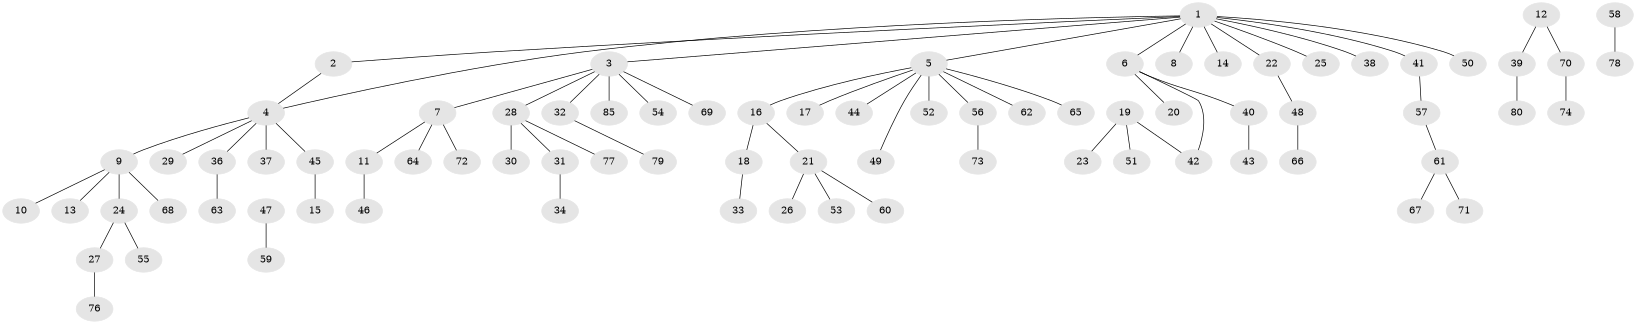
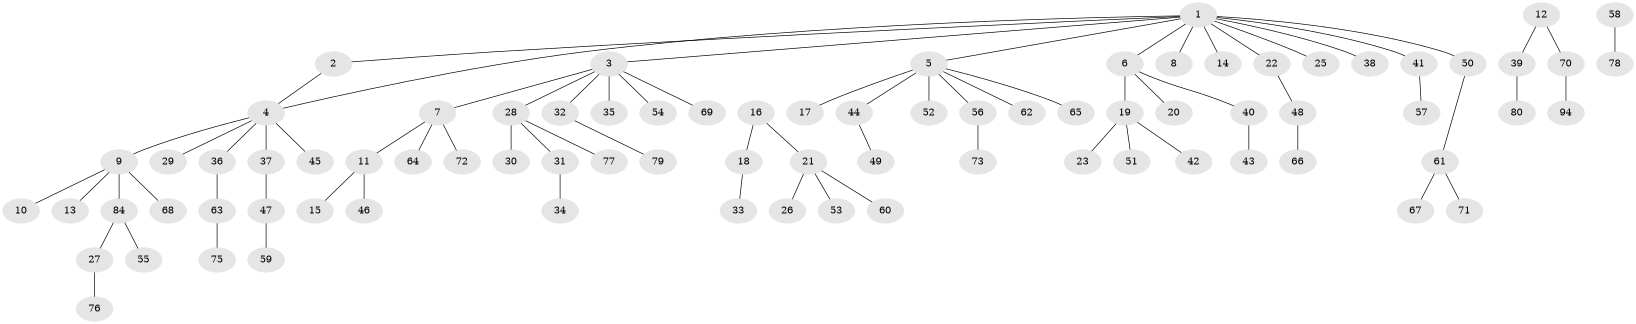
(840, 83) -> none
(1192, 97) -> (1125, 89)
(899, 111) -> (865, 138)
(609, 113) -> (609, 113)
(1566, 113) -> (1566, 113)
(1431, 137) -> (1454, 113)
none -> (266, 187)
(315, 187) -> (340, 186)
(119, 211) -> (119, 211)
none -> (217, 260)
